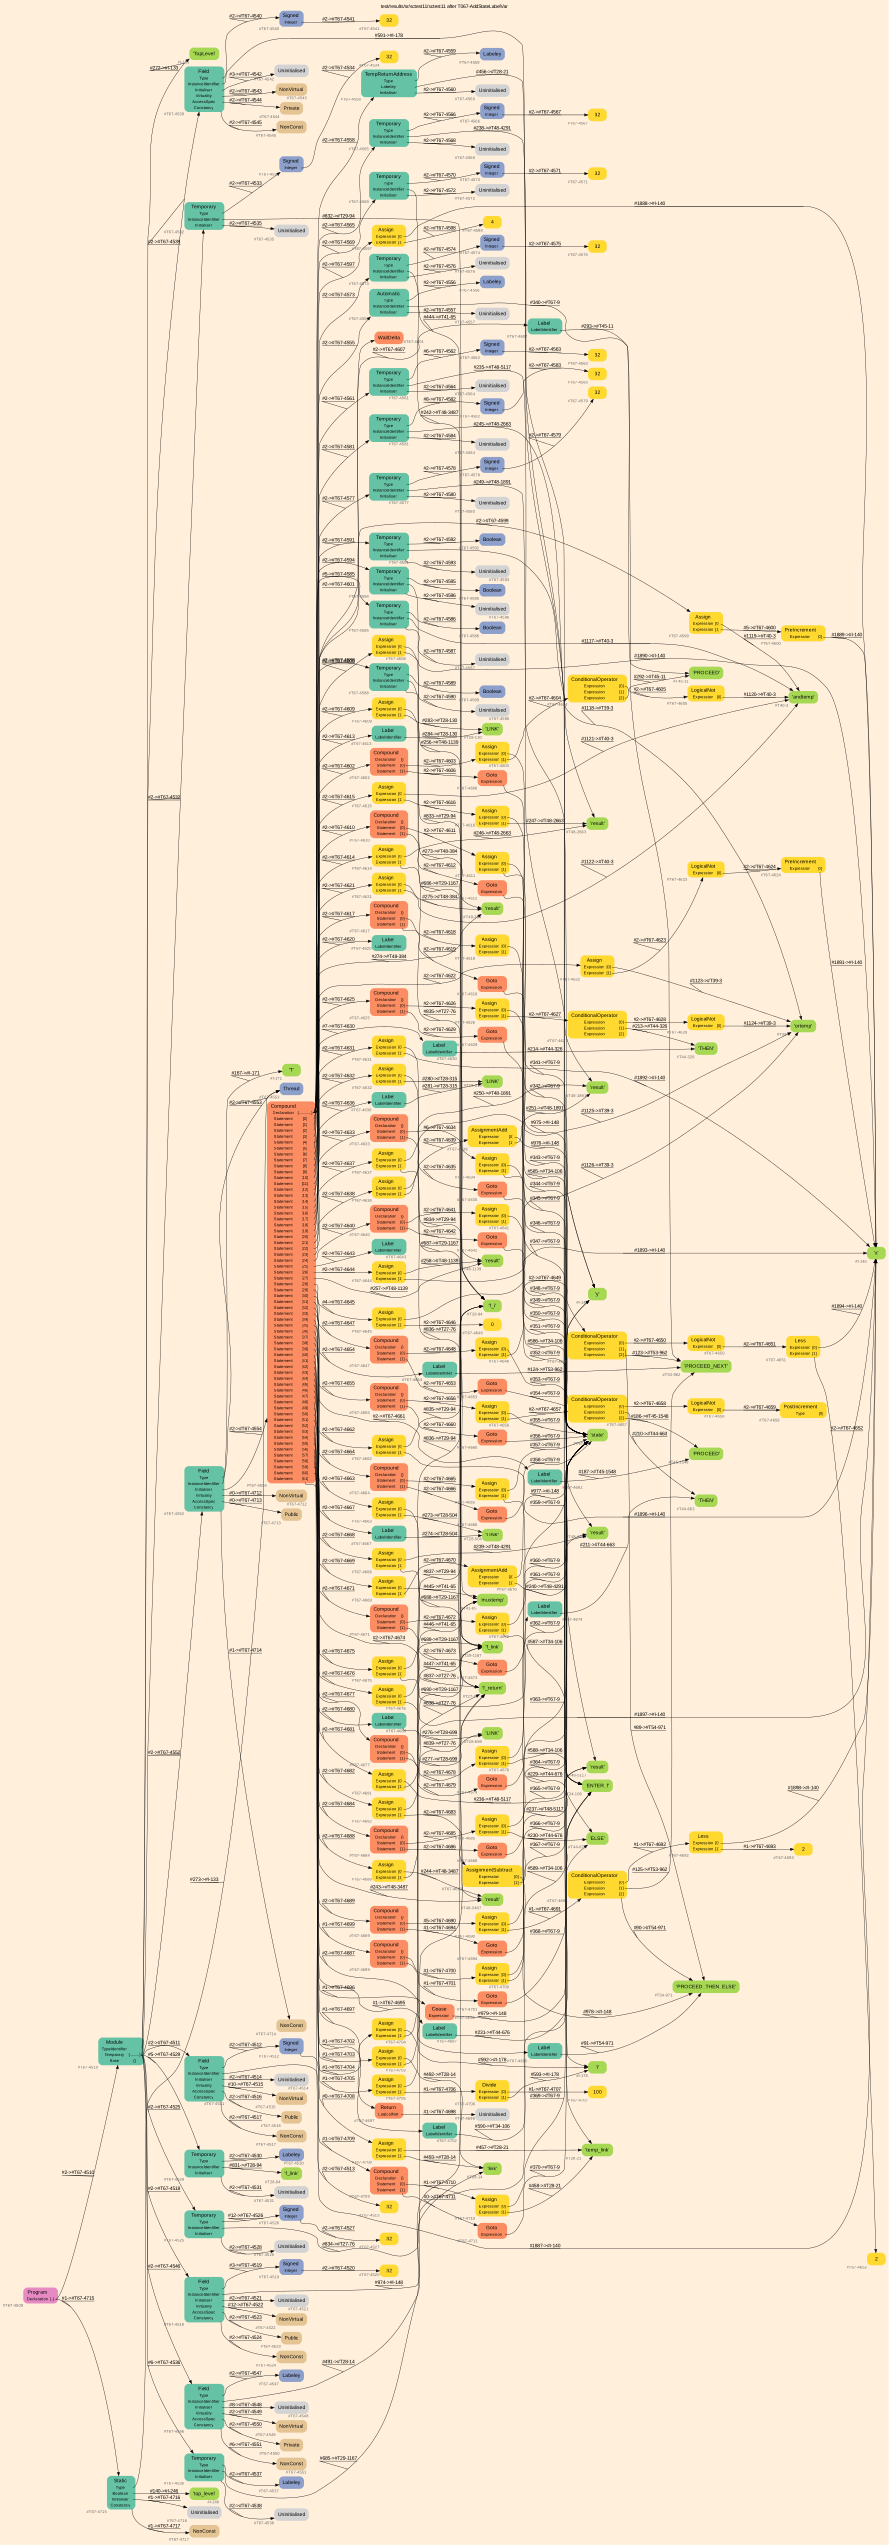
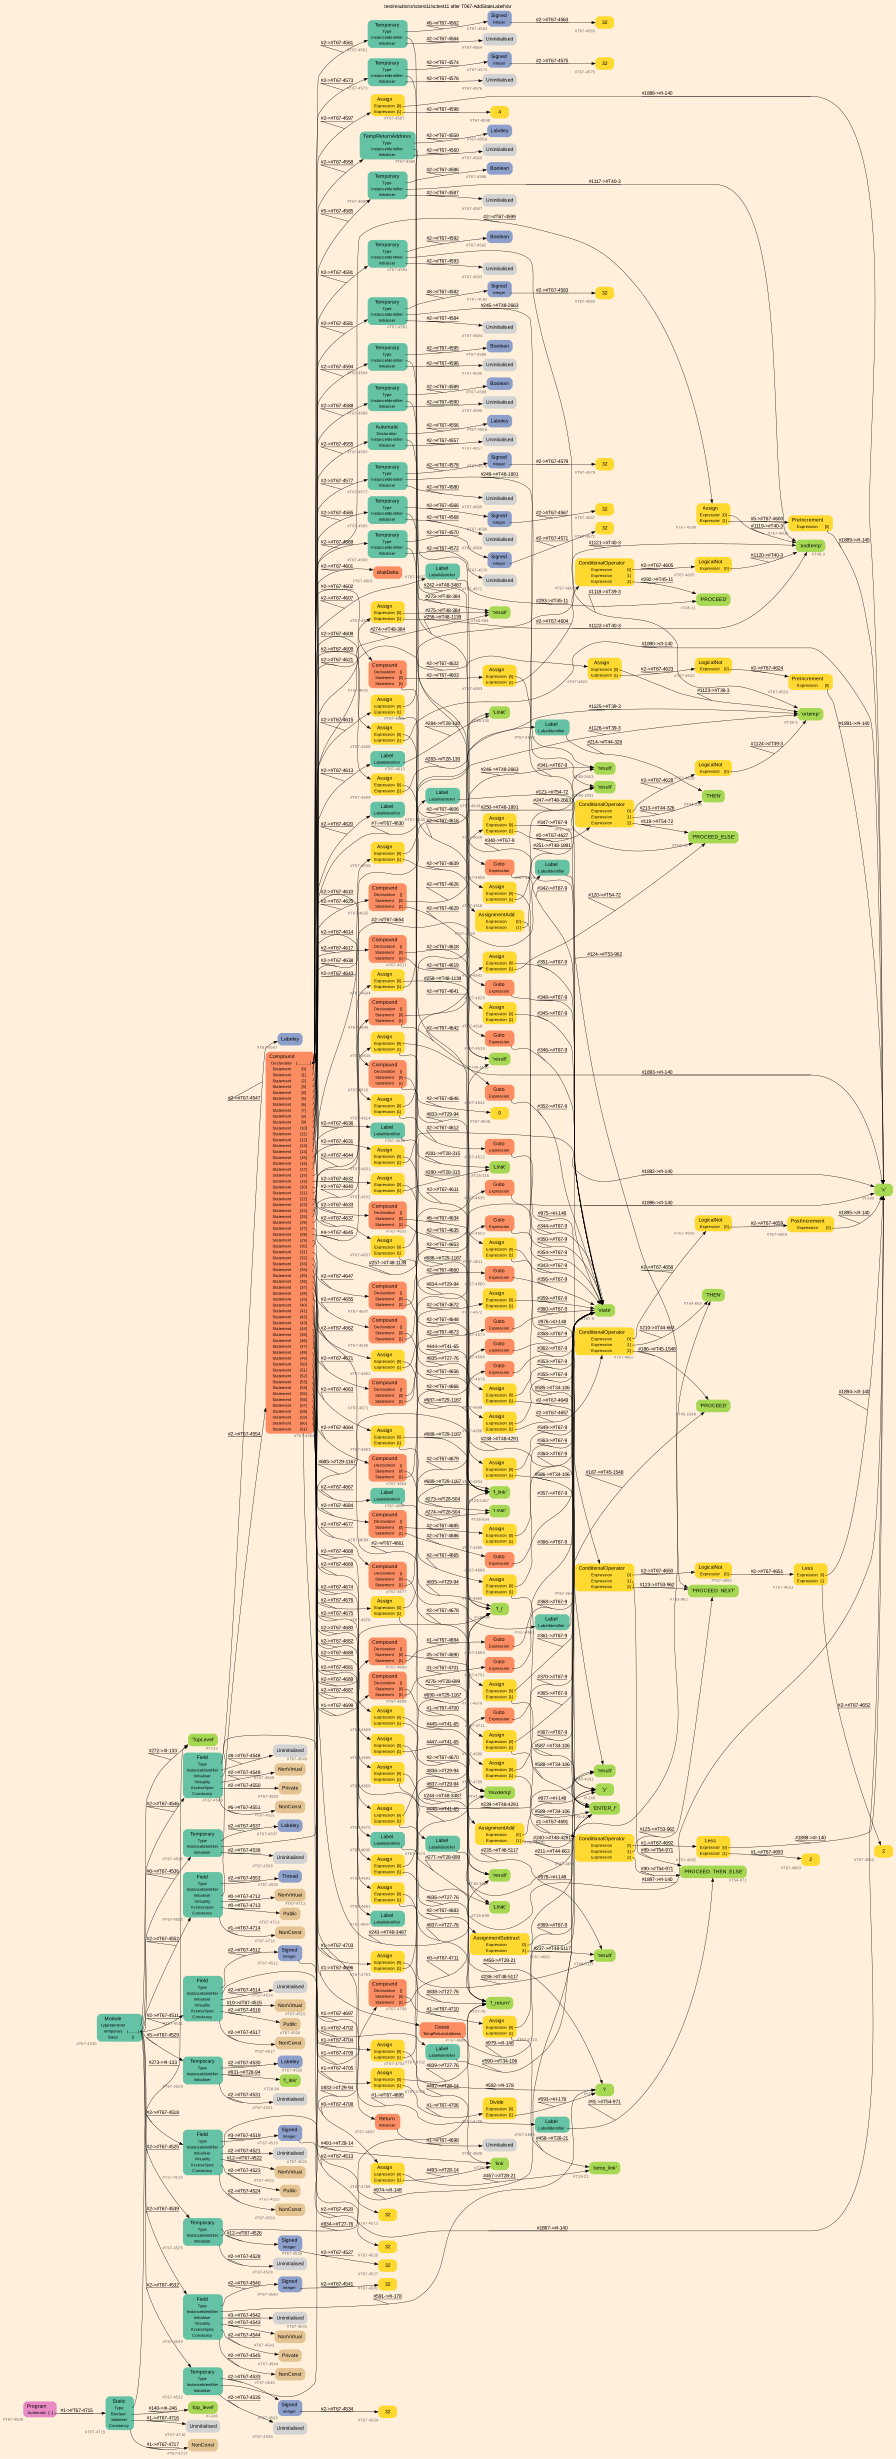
(389, 87) -> (387, 149)
(389, 300) -> (387, 434)
(549, 569) -> (467, 1142)
(634, 733) -> (526, 854)
none -> (713, 837)
(291, 1070) -> none
none -> (861, 1222)
(801, 1414) -> (808, 1228)
(236, 1796) -> (170, 2081)
(597, 1839) -> none
(548, 2009) -> (566, 1889)
(439, 2016) -> (442, 2034)
(597, 2092) -> none
(388, 2114) -> (387, 2125)
(91, 2186) -> none
(38, 2299) -> (37, 2413)
